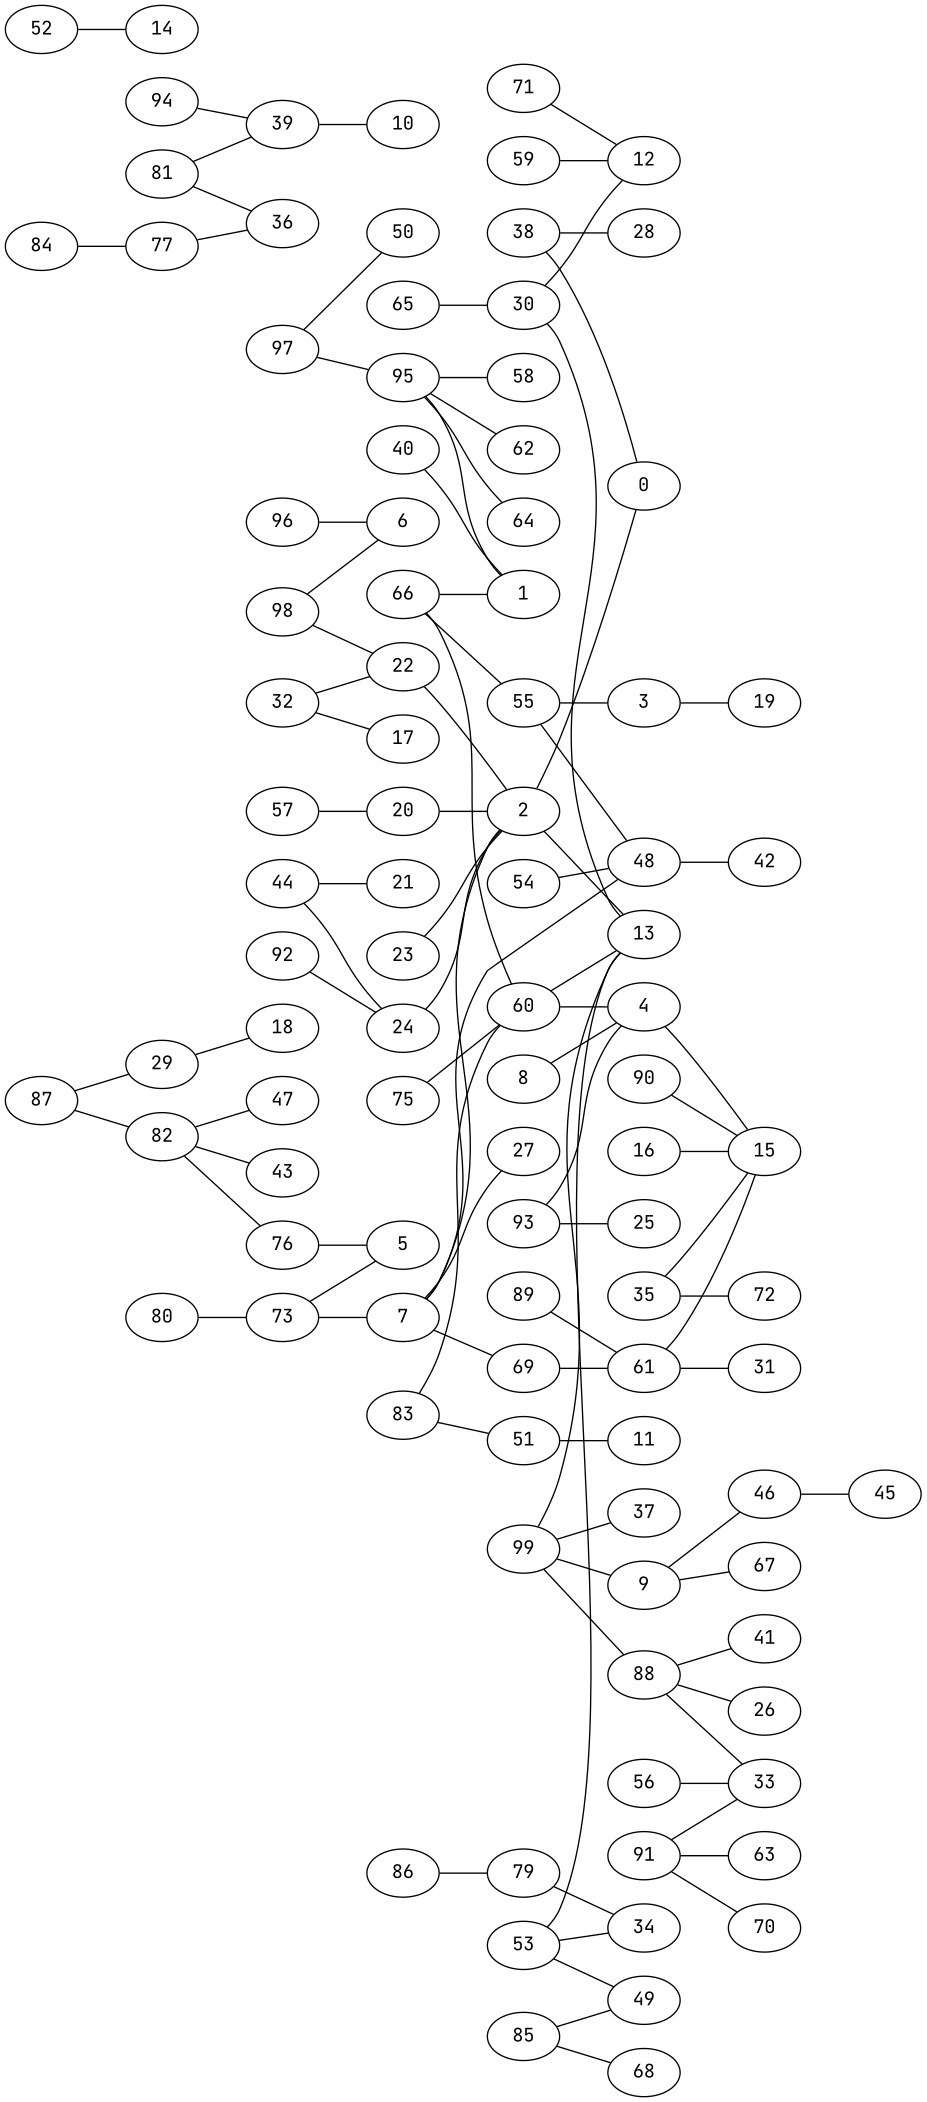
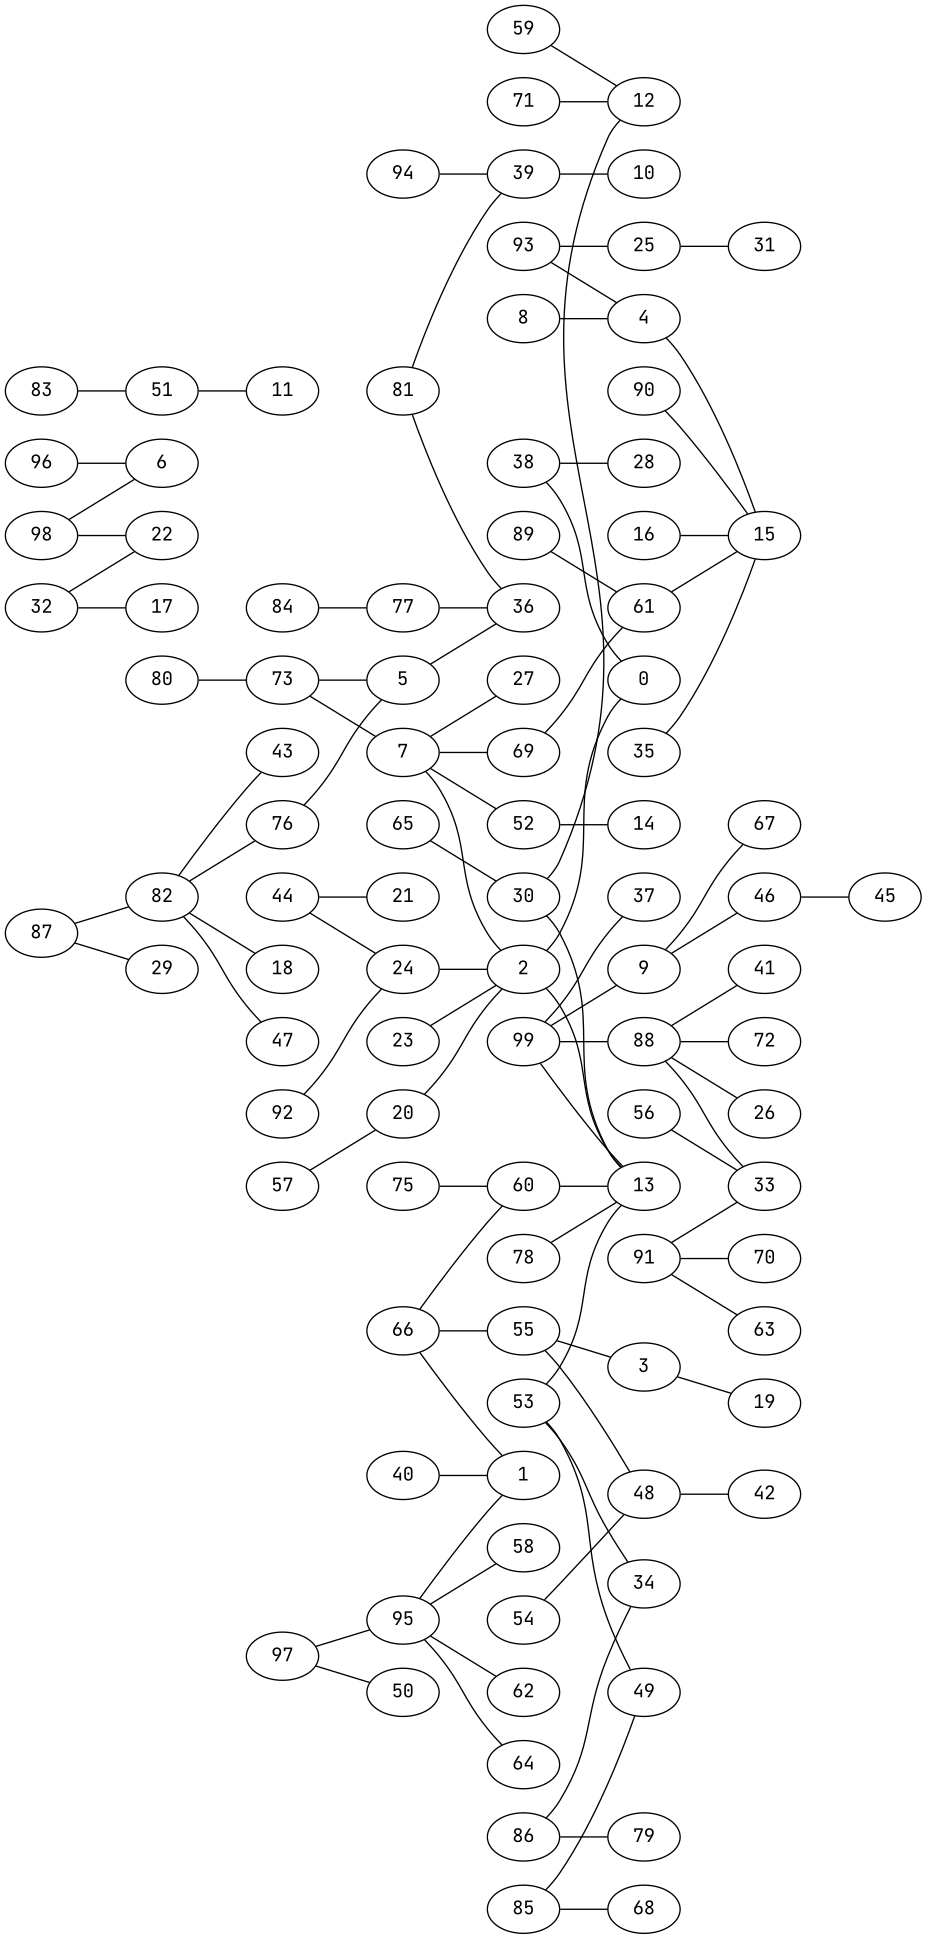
none -> (463, 644)
(461, 729) -> none
(584, 1007) -> none
(222, 1046) -> (222, 933)
(456, 1081) -> (463, 789)
none -> (524, 1259)
(456, 1275) -> none
(712, 1296) -> (704, 1042)
(704, 1368) -> (704, 246)
(584, 1901) -> (591, 1714)
